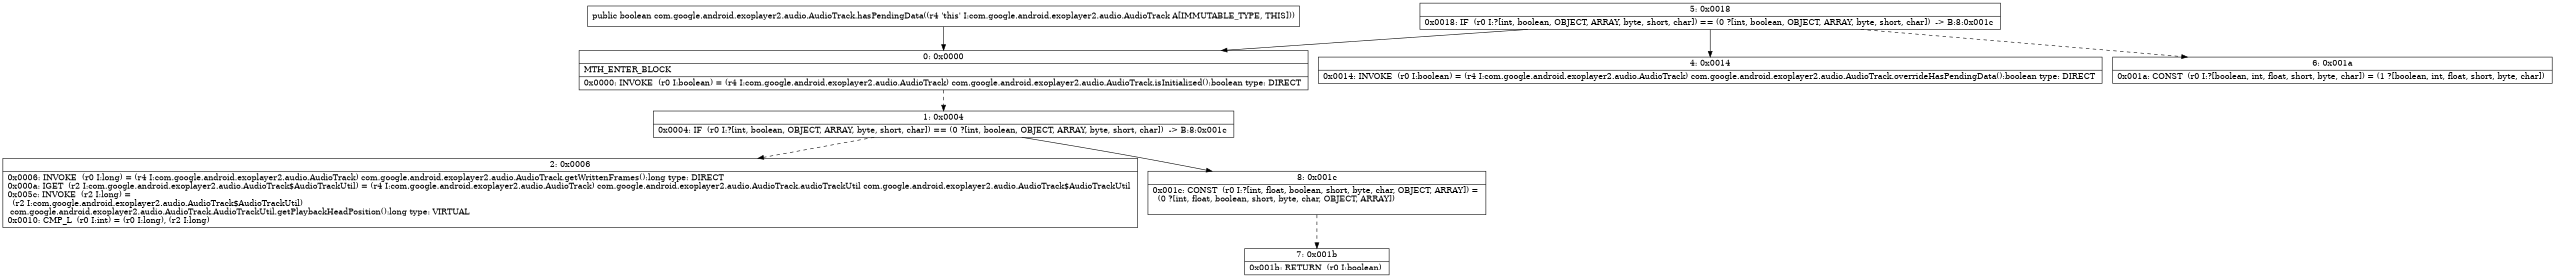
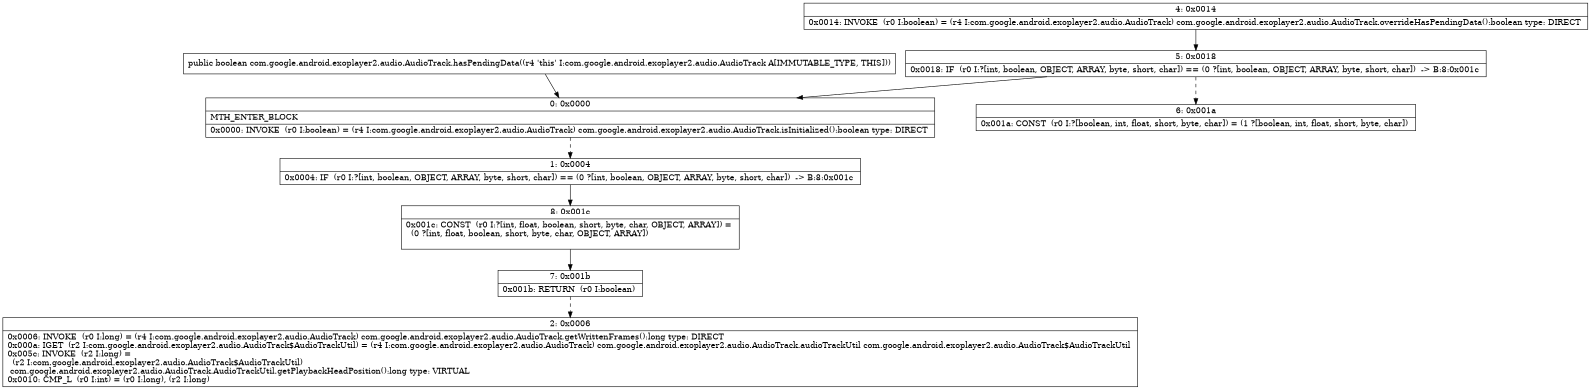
(1710, 40) -> (1196, 37)
(819, 147) -> (570, 304)
(1317, 229) -> (570, 257)
